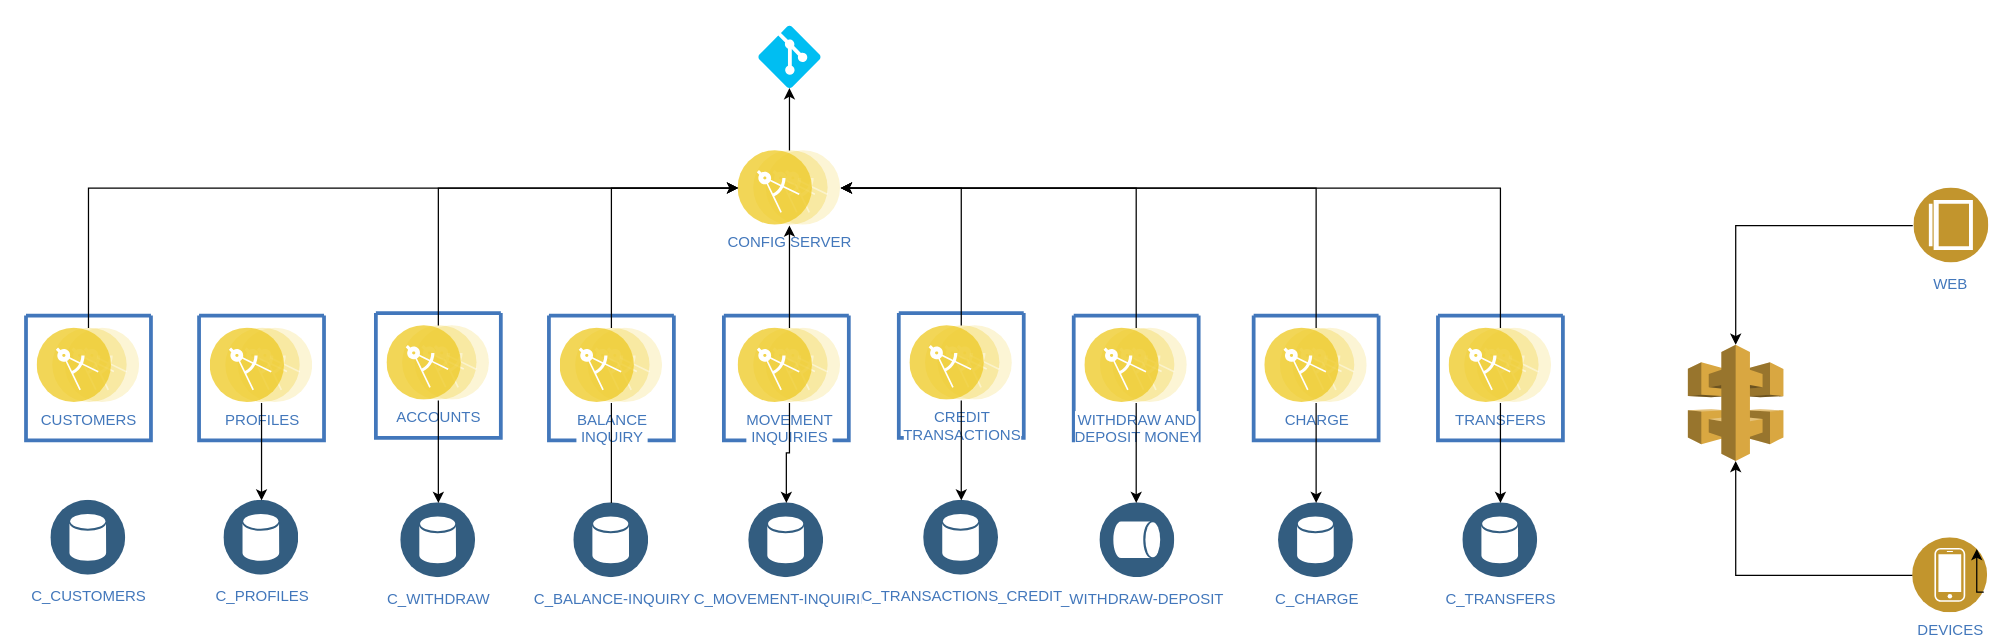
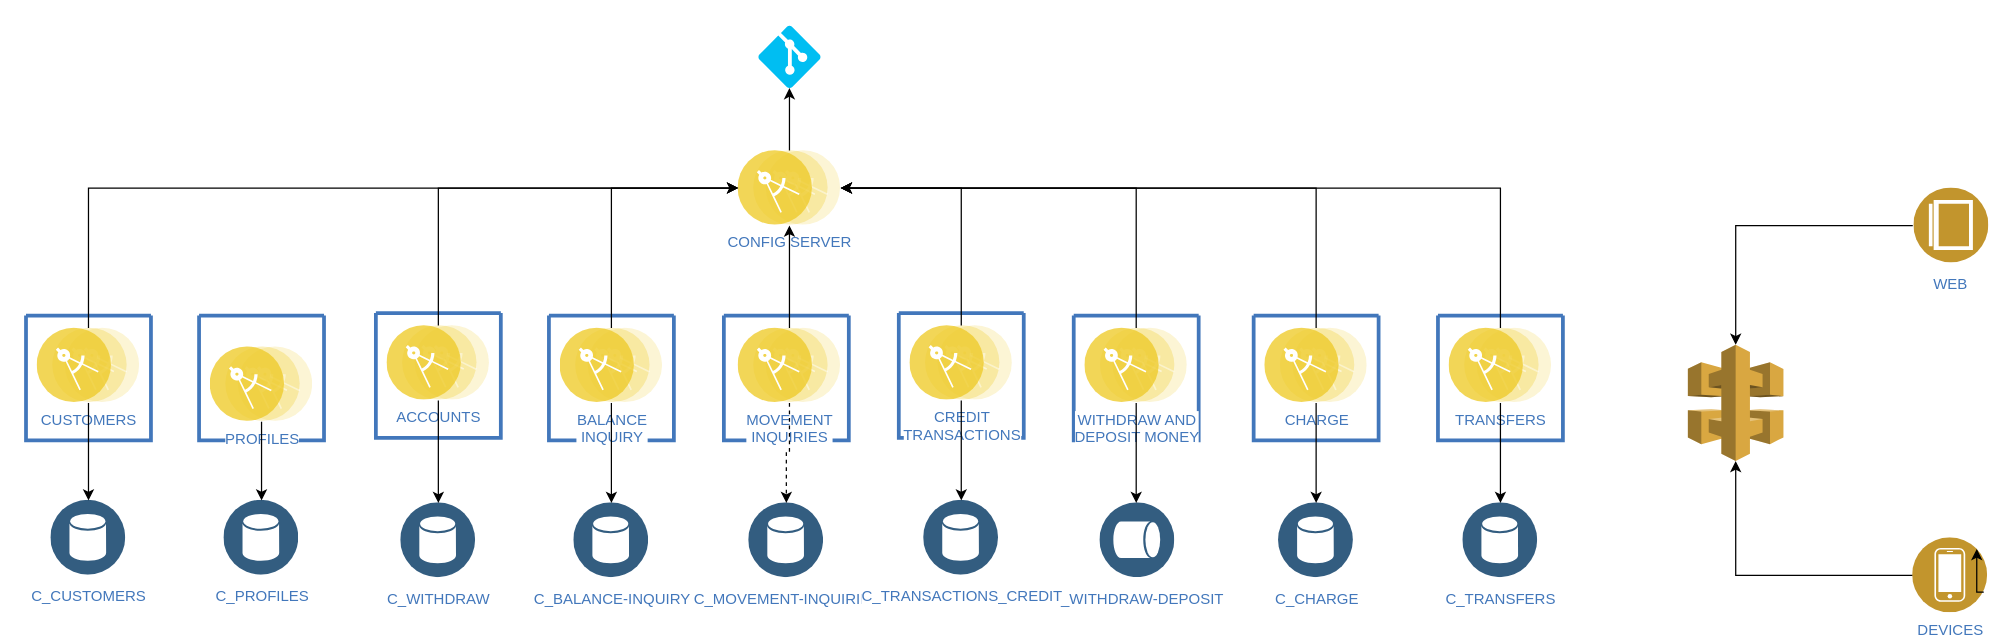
(261, 366) -> (261, 384)
none -> (88, 447)
(789, 449) -> (789, 449)
(611, 496) -> (611, 493)
